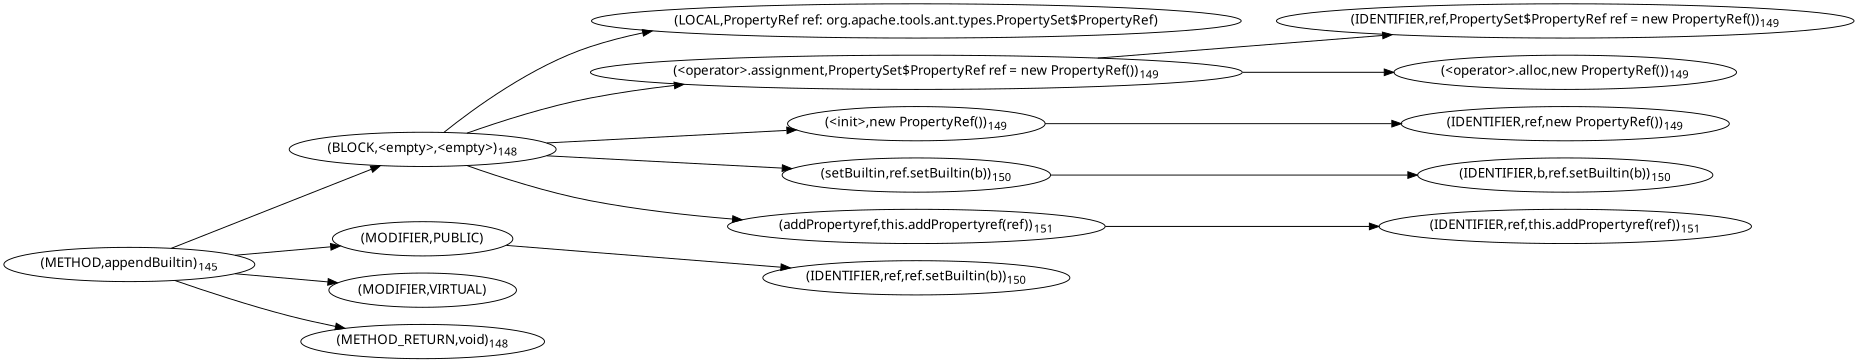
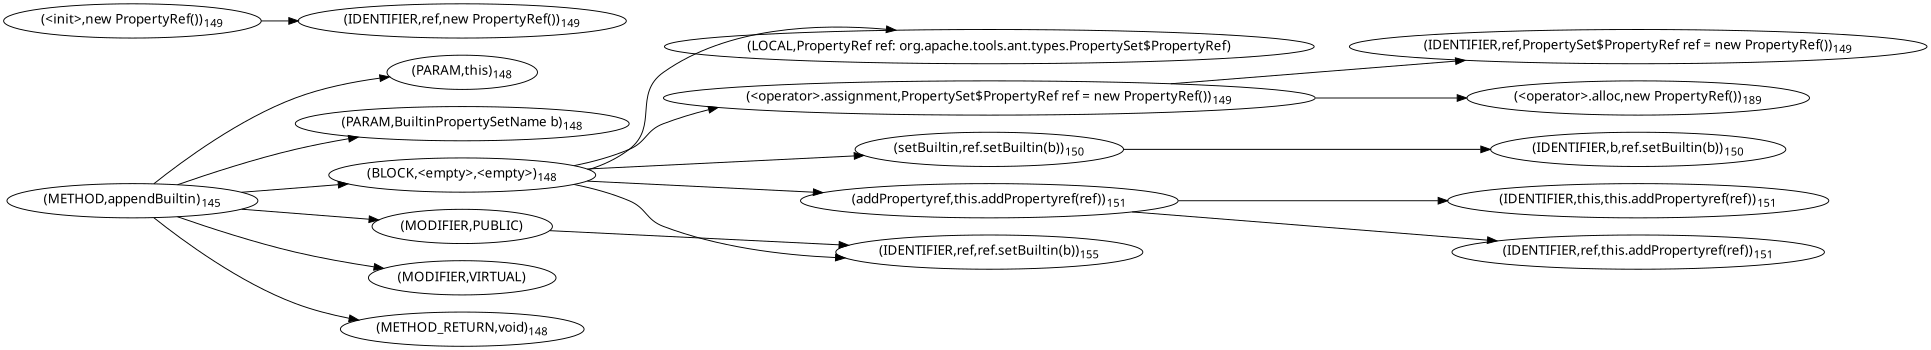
(1679, 71) -> (1752, 97)
none -> (462, 72)
none -> (462, 124)
(667, 137) -> (673, 230)
none -> (1638, 201)
(1017, 276) -> (1090, 251)
